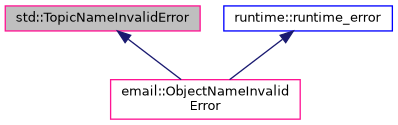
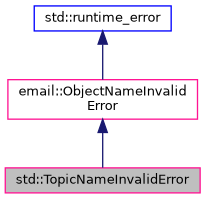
(308, 18) -> (103, 18)
(155, 59) -> (103, 150)
